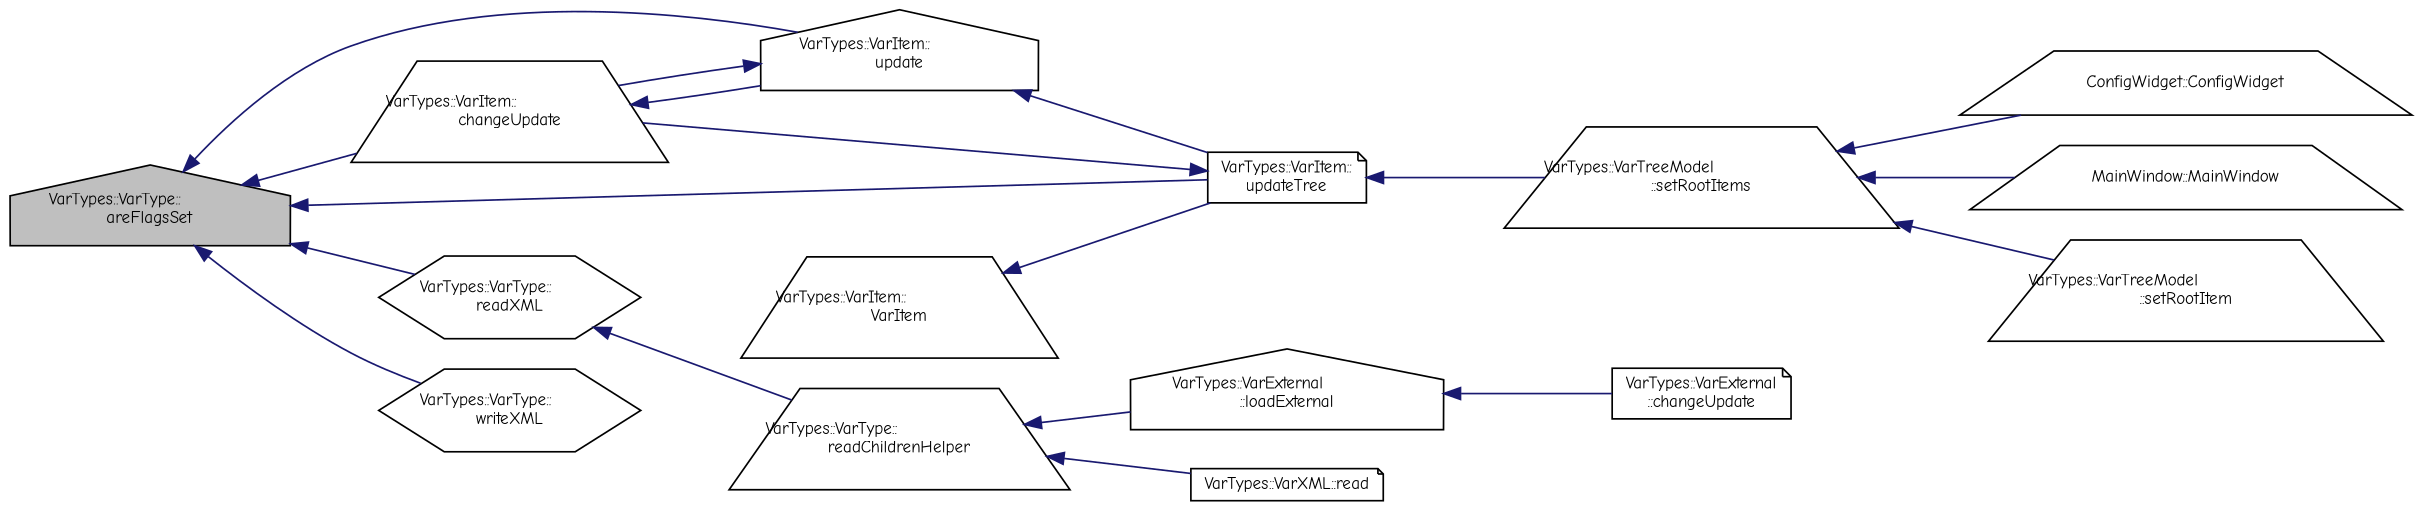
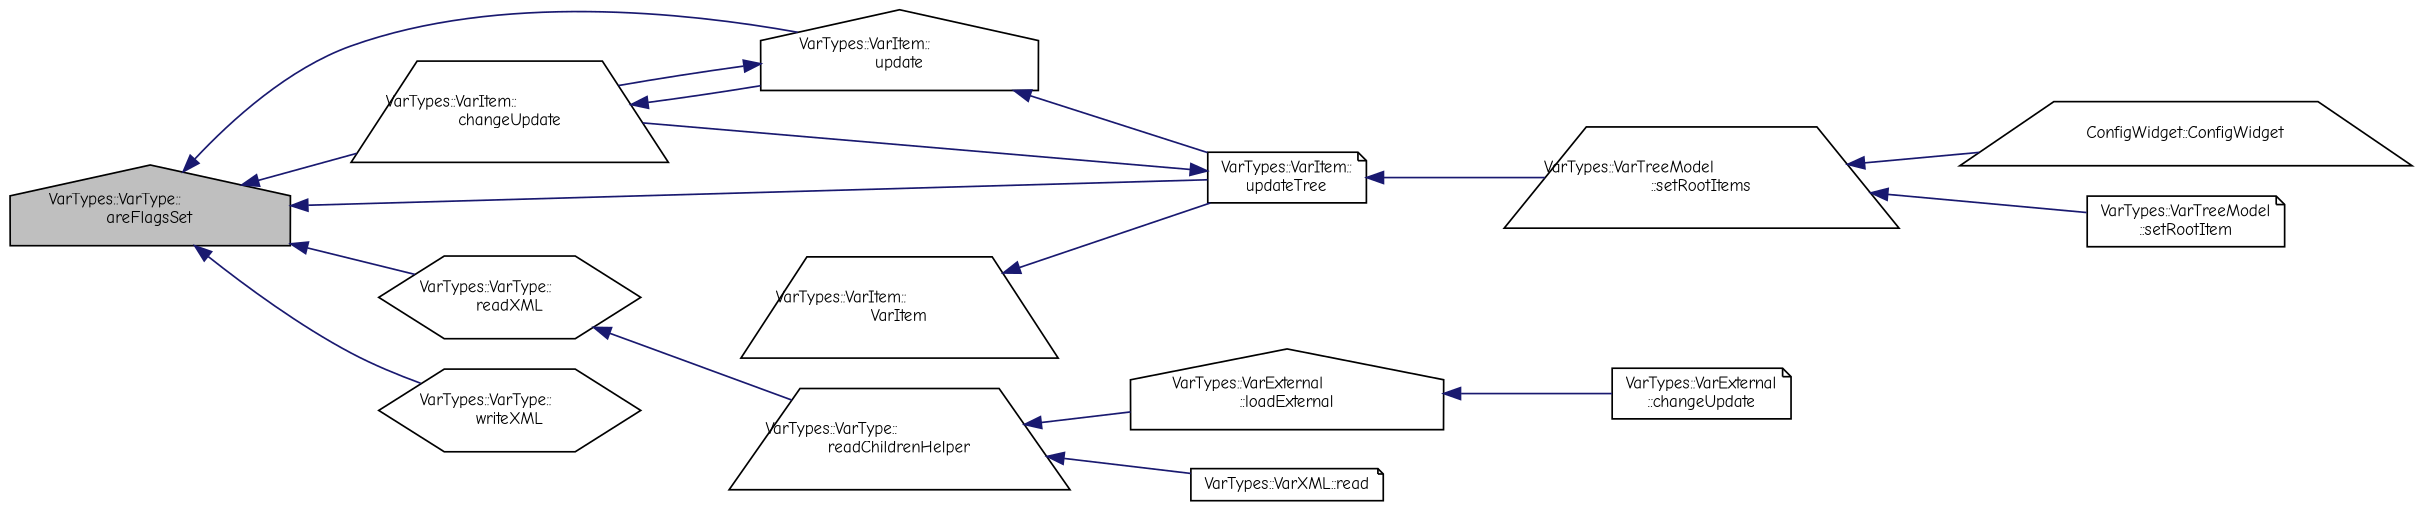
(2186, 178) -> none
(2186, 291) -> (2186, 221)
